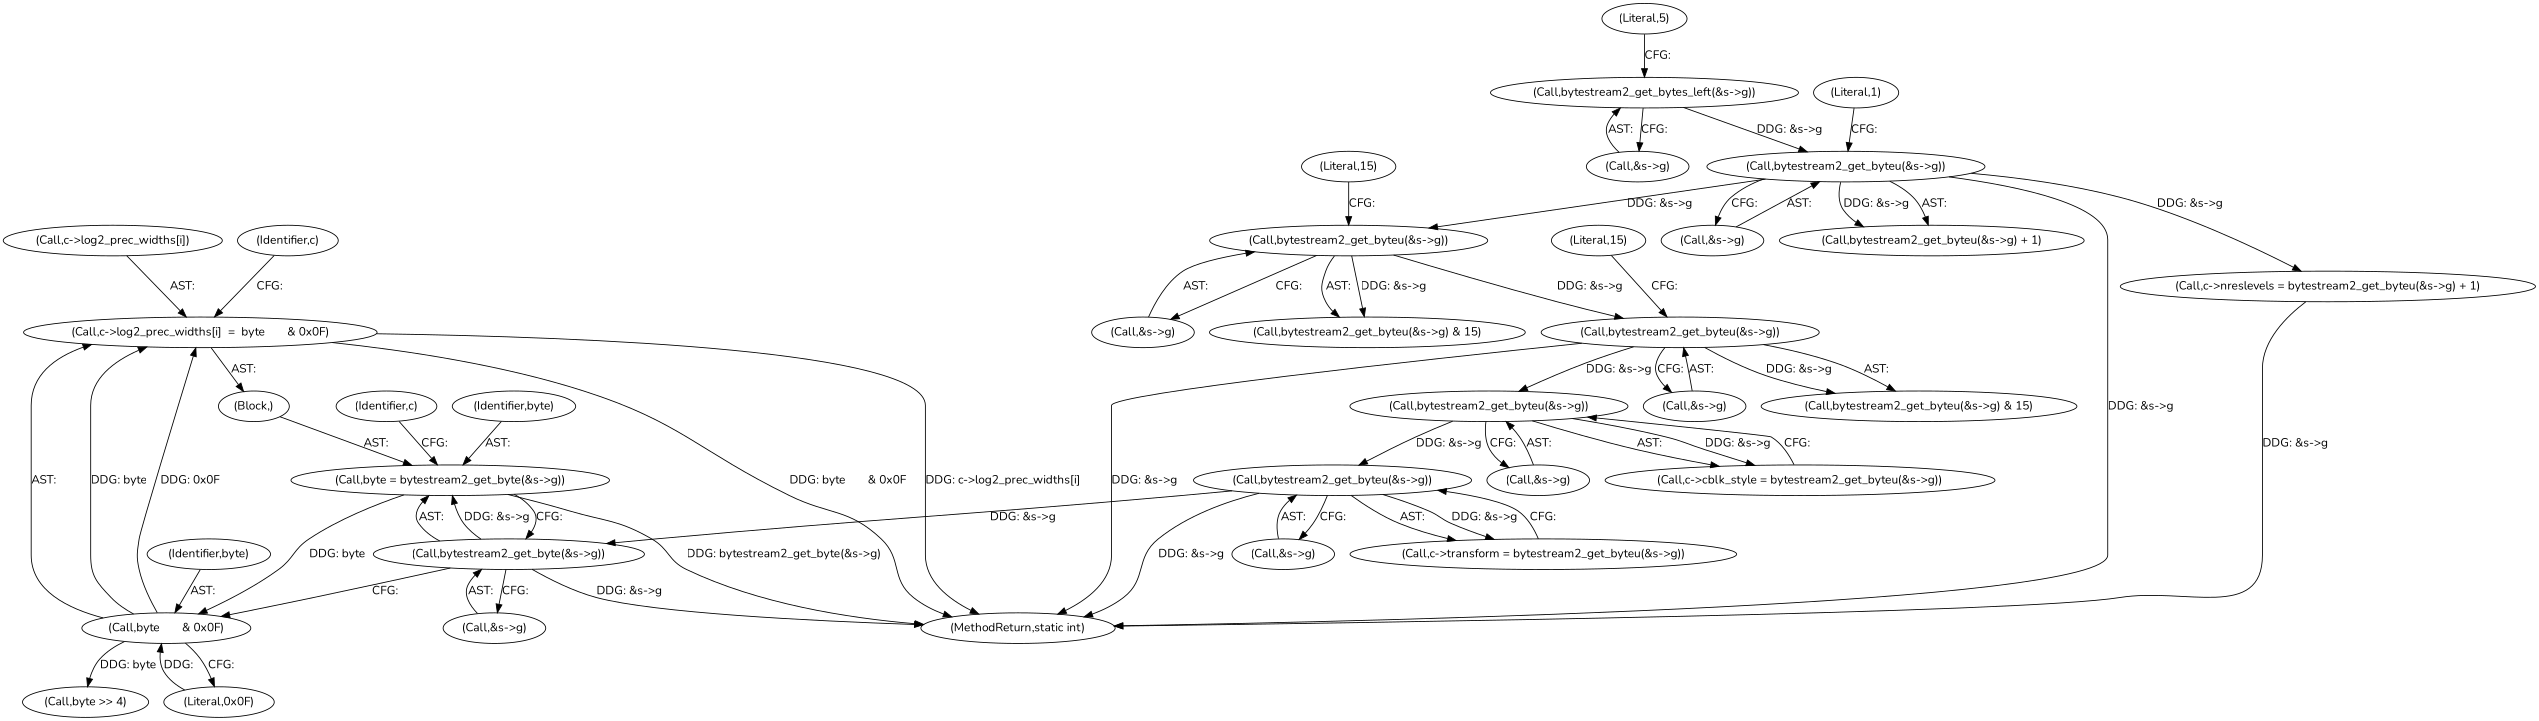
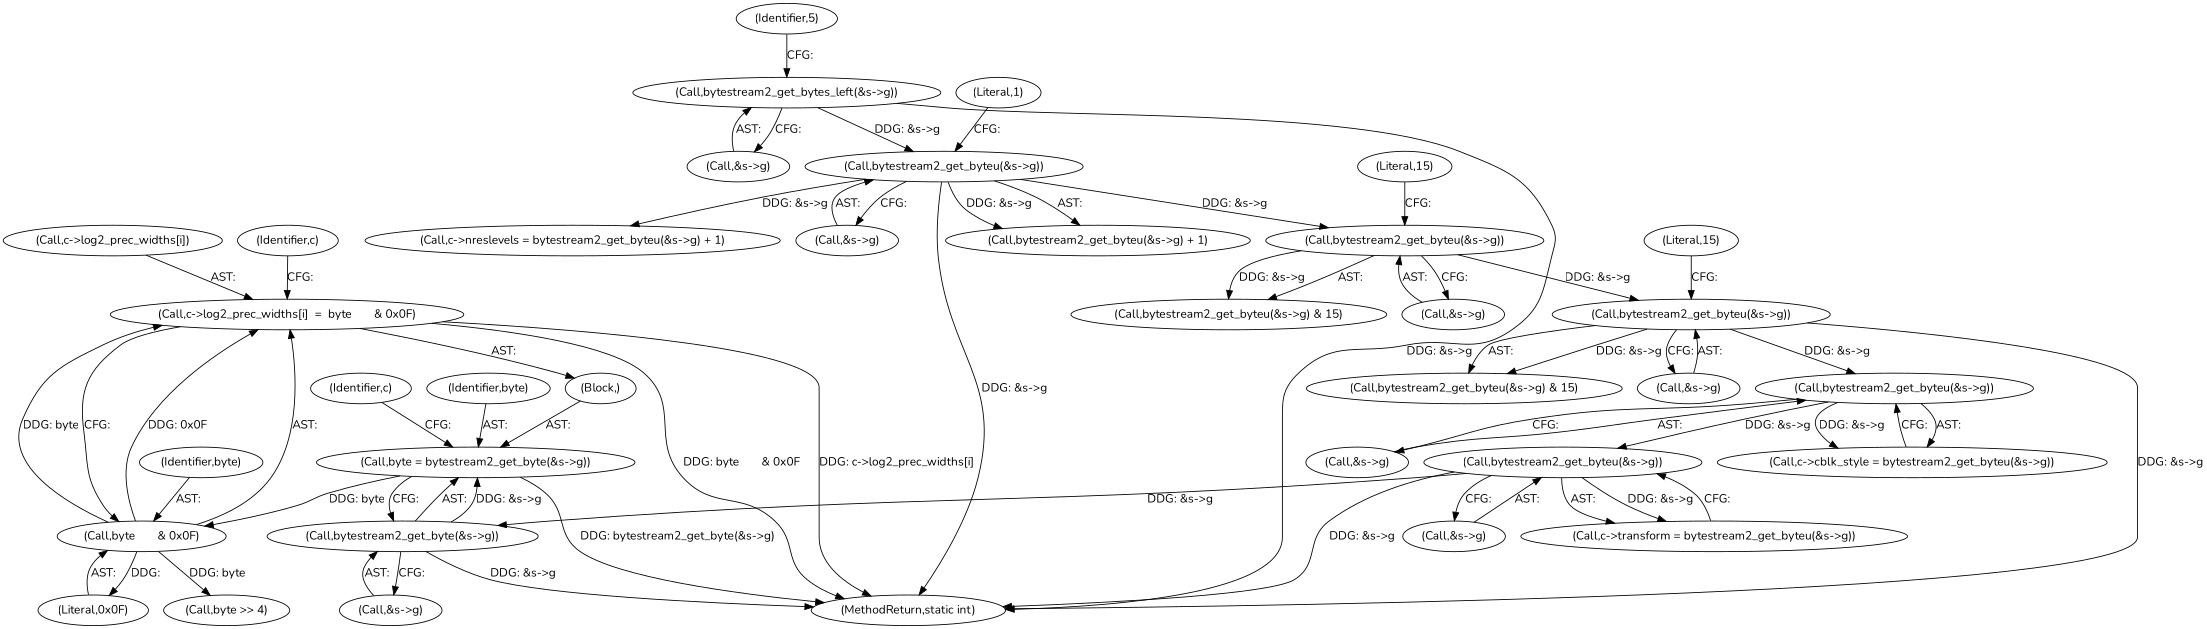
(1644, 19) -> (787, 19)
(340, 592) -> (84, 396)
(1840, 612) -> (1555, 244)
(180, 665) -> (105, 573)
(223, 665) -> (147, 573)
